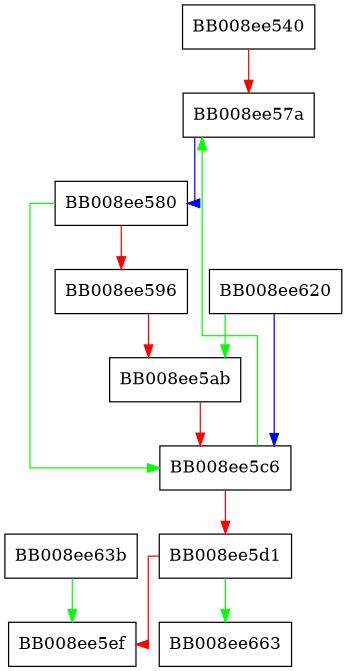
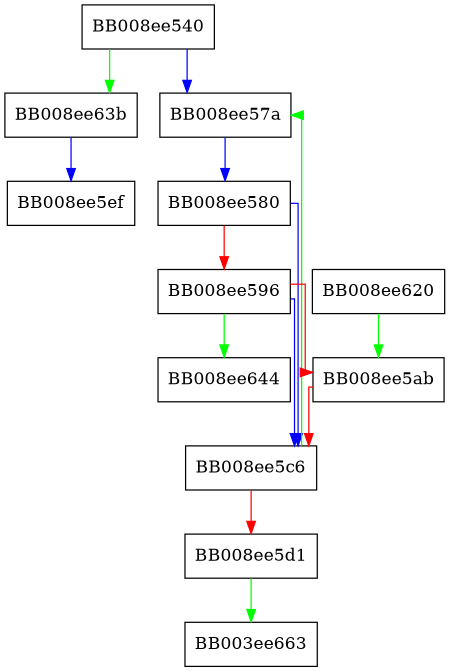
none -> (110, 65)
(249, 65) -> (187, 65)
(274, 374) -> (295, 364)
none -> (224, 380)
(30, 382) -> (298, 315)
(72, 594) -> (71, 153)
(148, 595) -> none
(225, 644) -> (251, 644)
